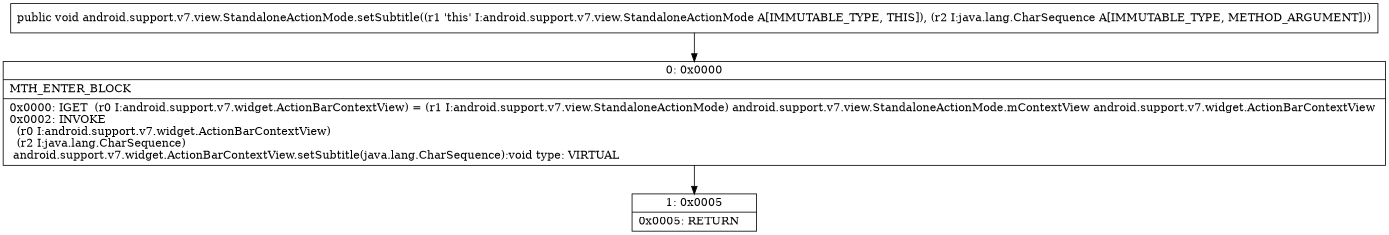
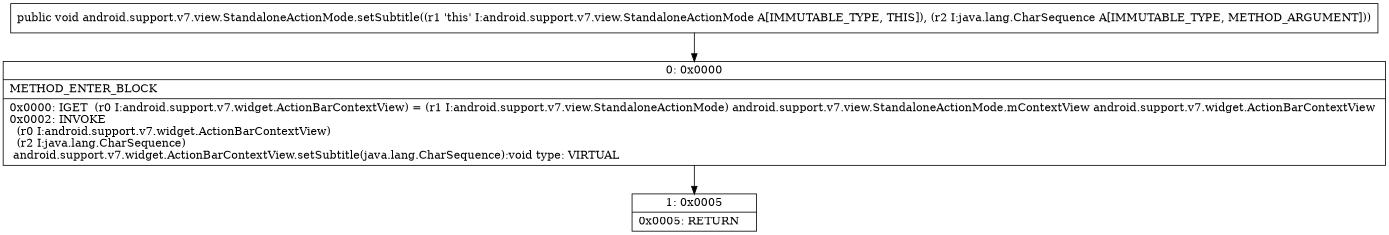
(71, 89) -> (84, 89)
